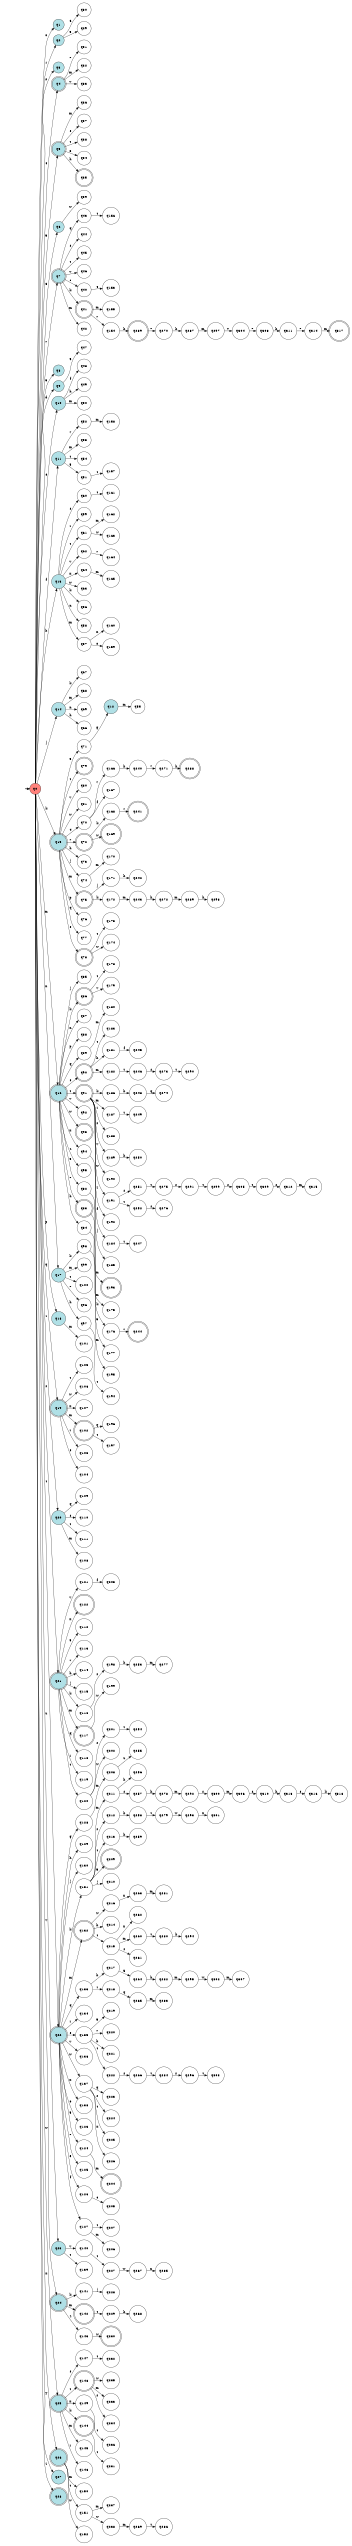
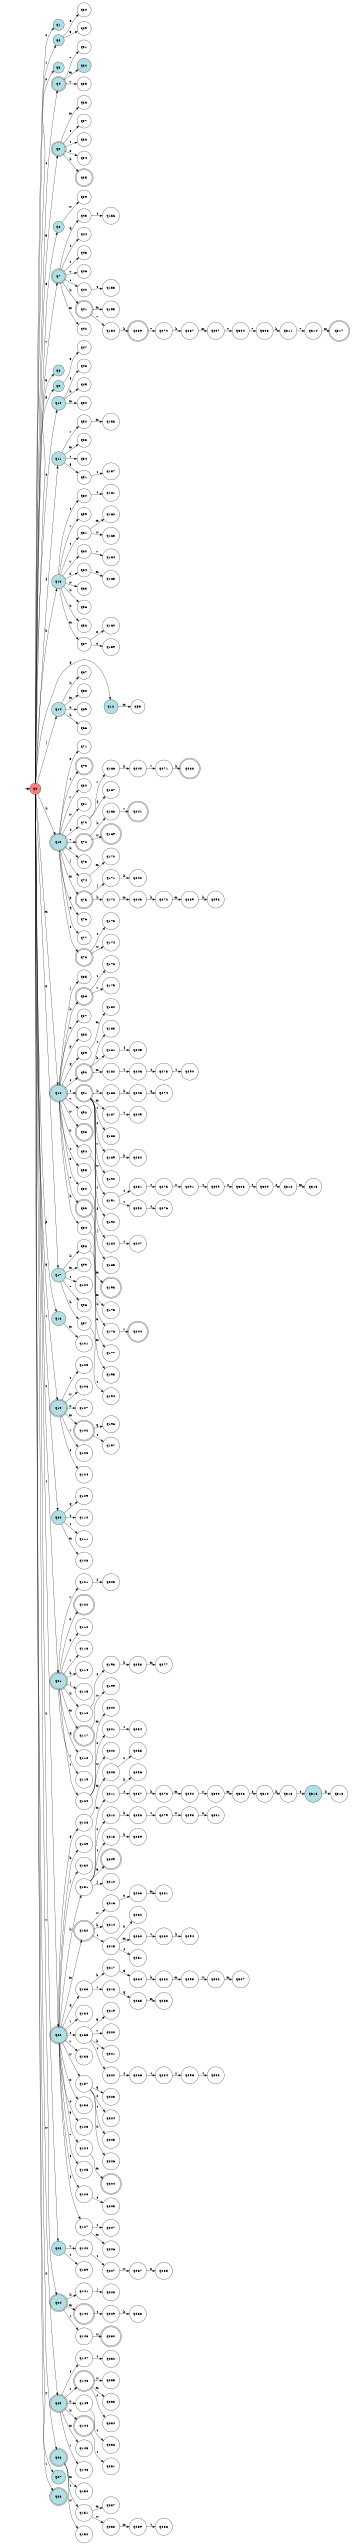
(84, 66) -> (84, 66)
(99, 729) -> (54, 691)
none -> (111, 1708)
(313, 1794) -> (313, 1794)
